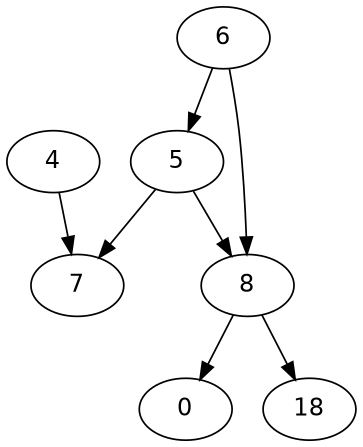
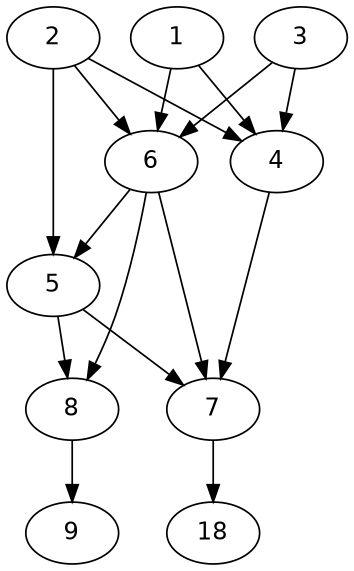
none -> (53, 38)
none -> (177, 38)
none -> (301, 38)
none -> (180, 277)
(275, 340) -> (213, 463)
(186, 409) -> (72, 533)
